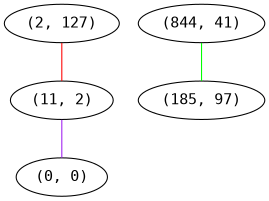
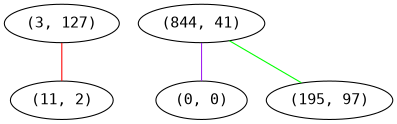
(62, 23) -> (62, 23)
(202, 100) -> (330, 100)
(62, 139) -> (202, 62)
